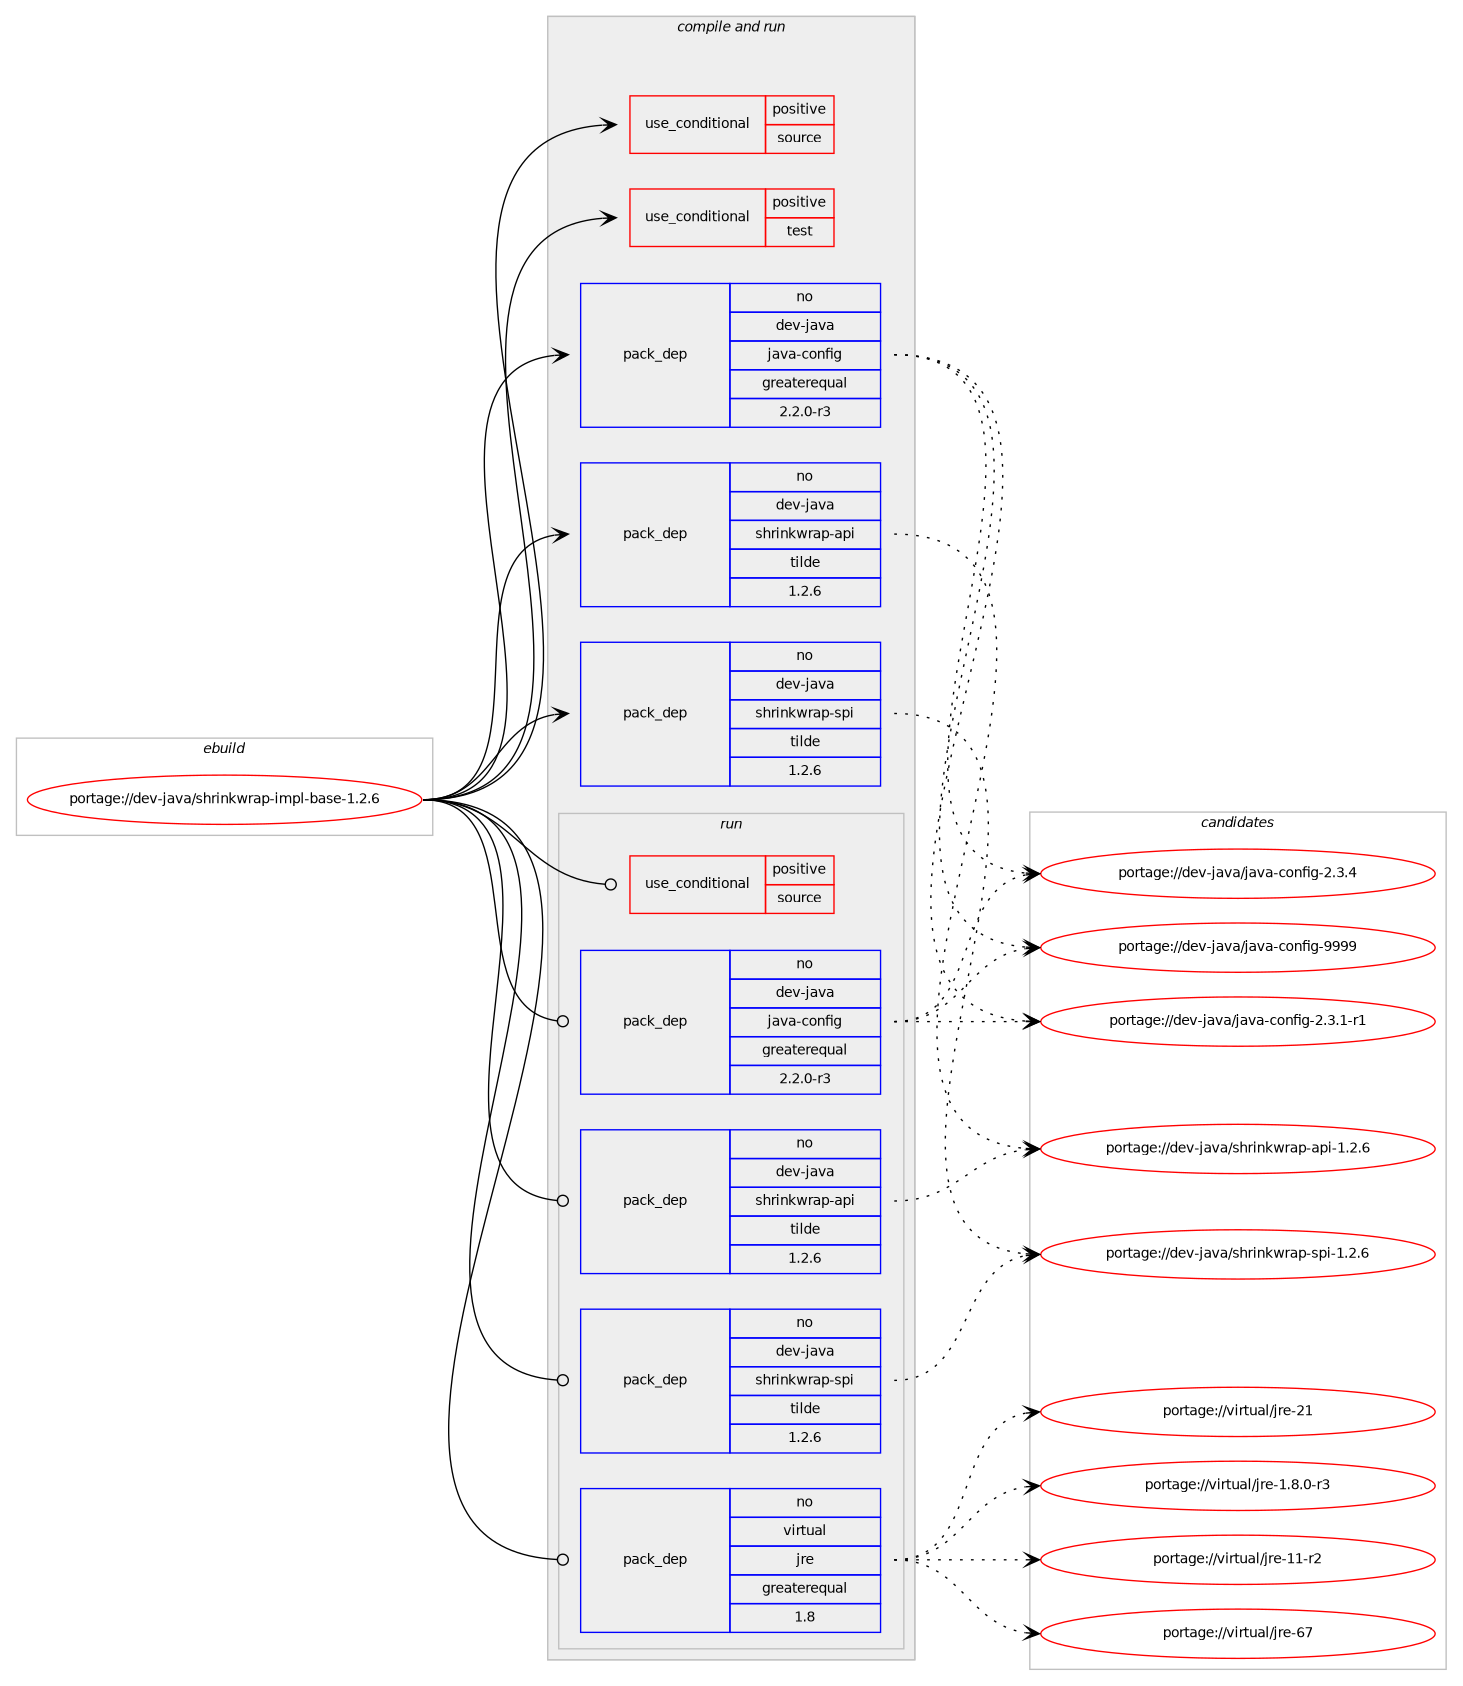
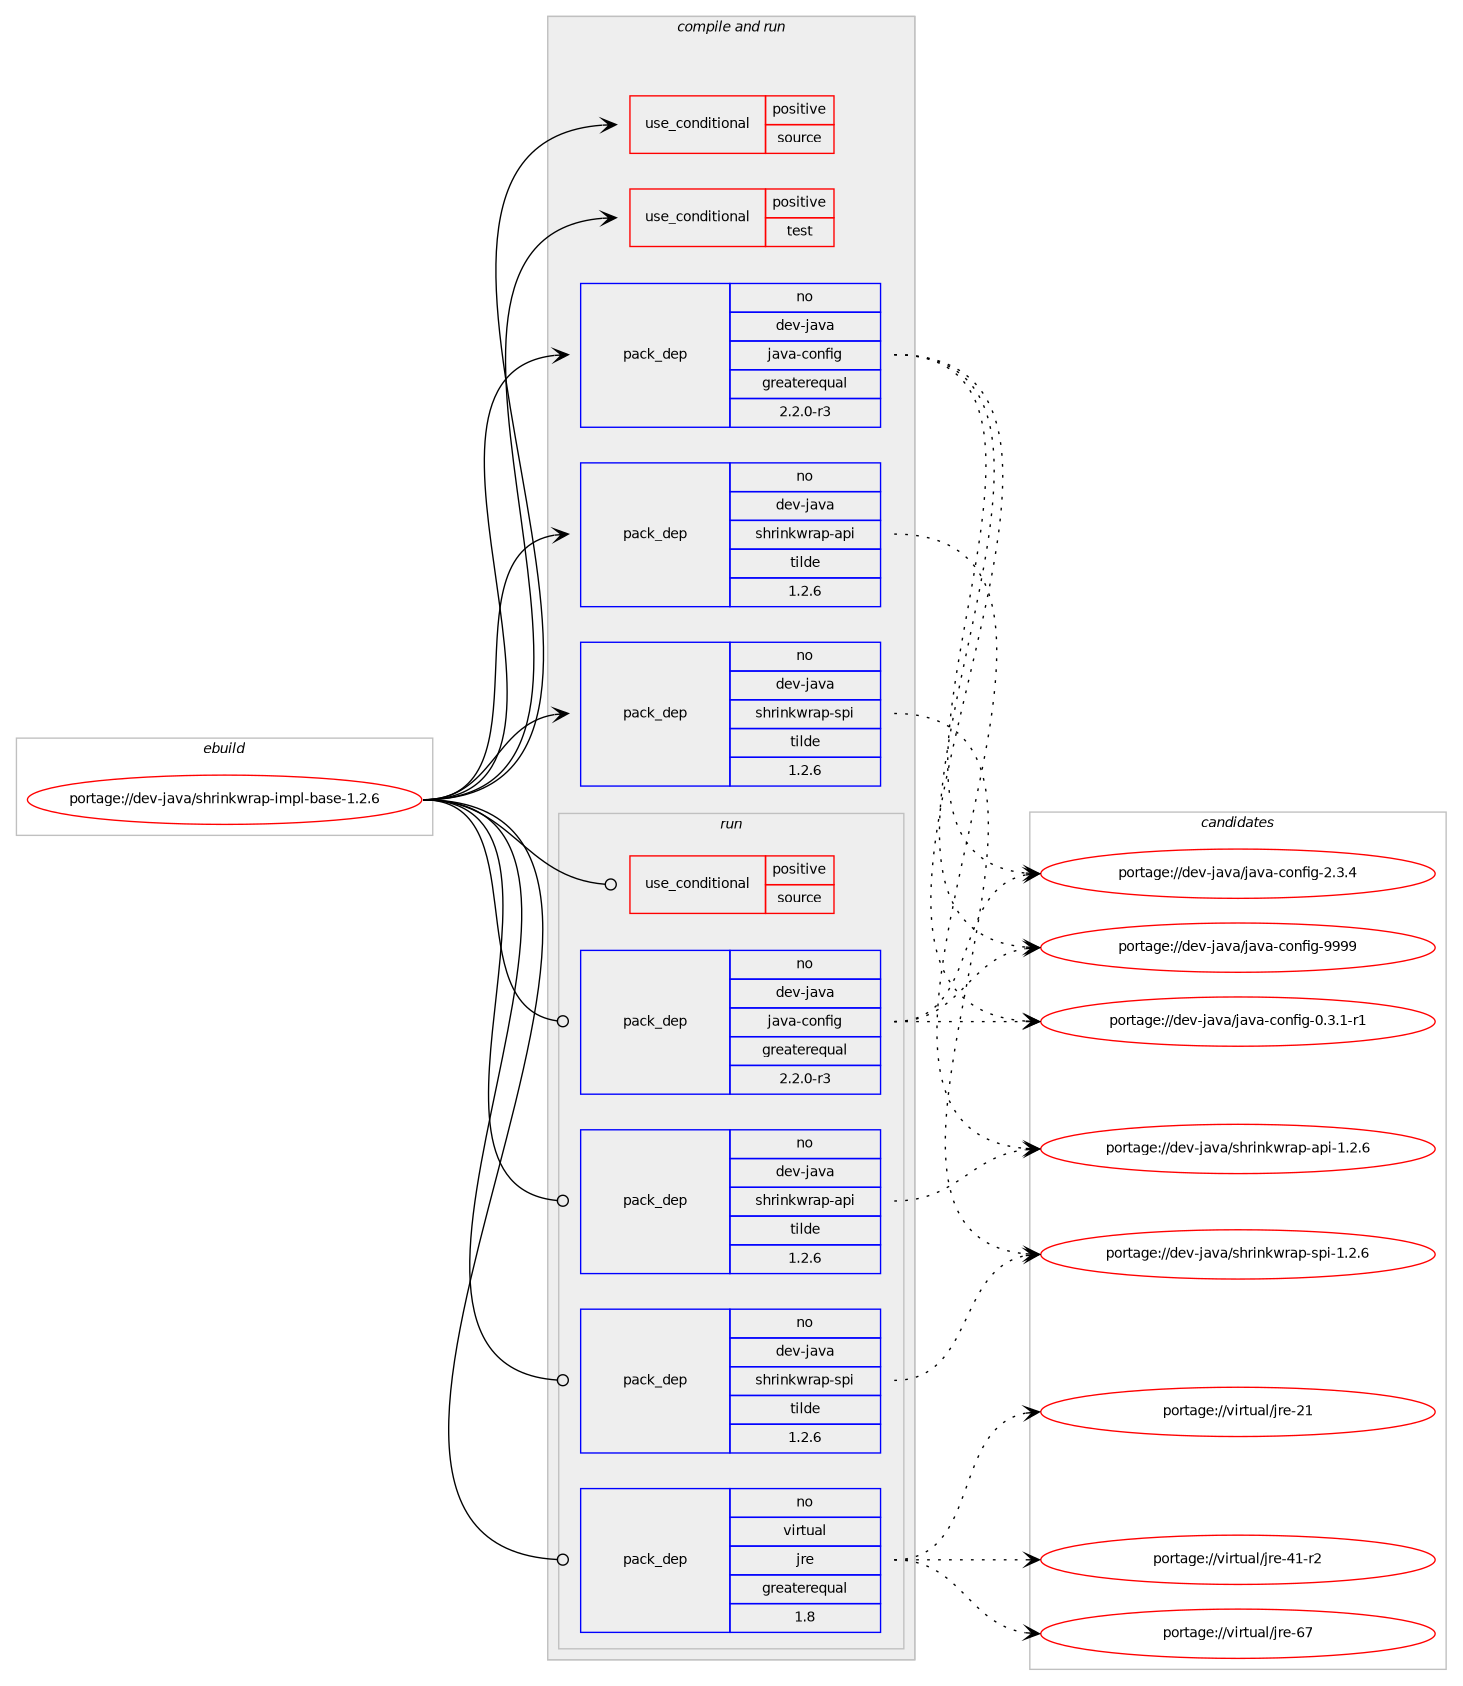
(1238, 1022) -> (1238, 1022)
(1238, 1486) -> none
(1238, 1560) -> (1238, 1560)
